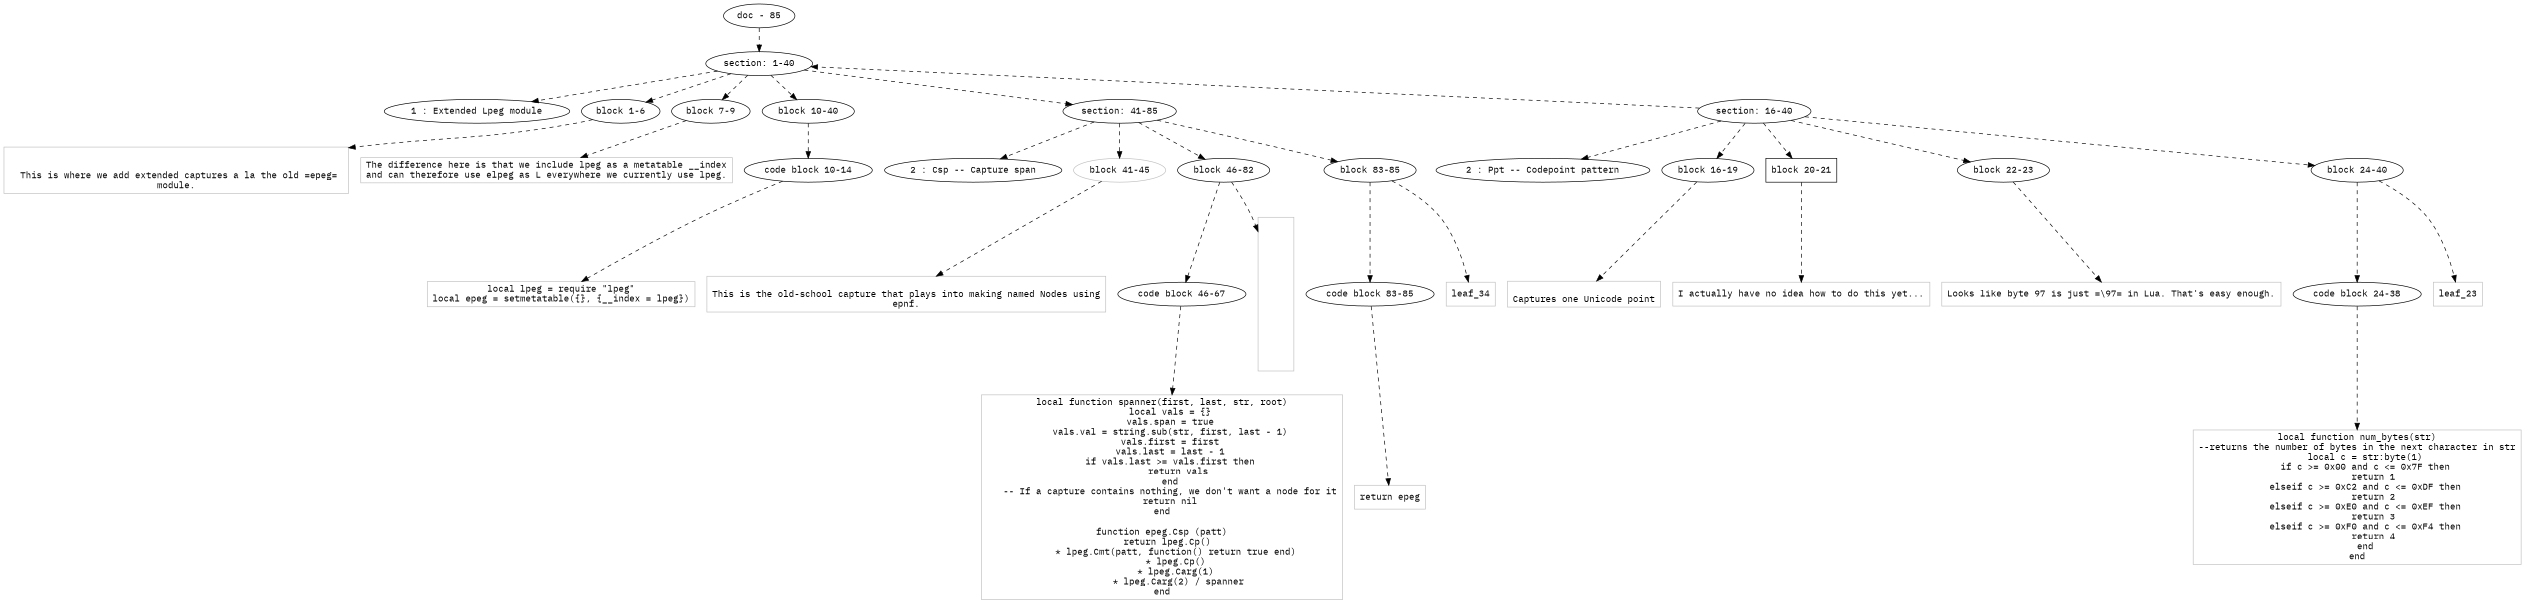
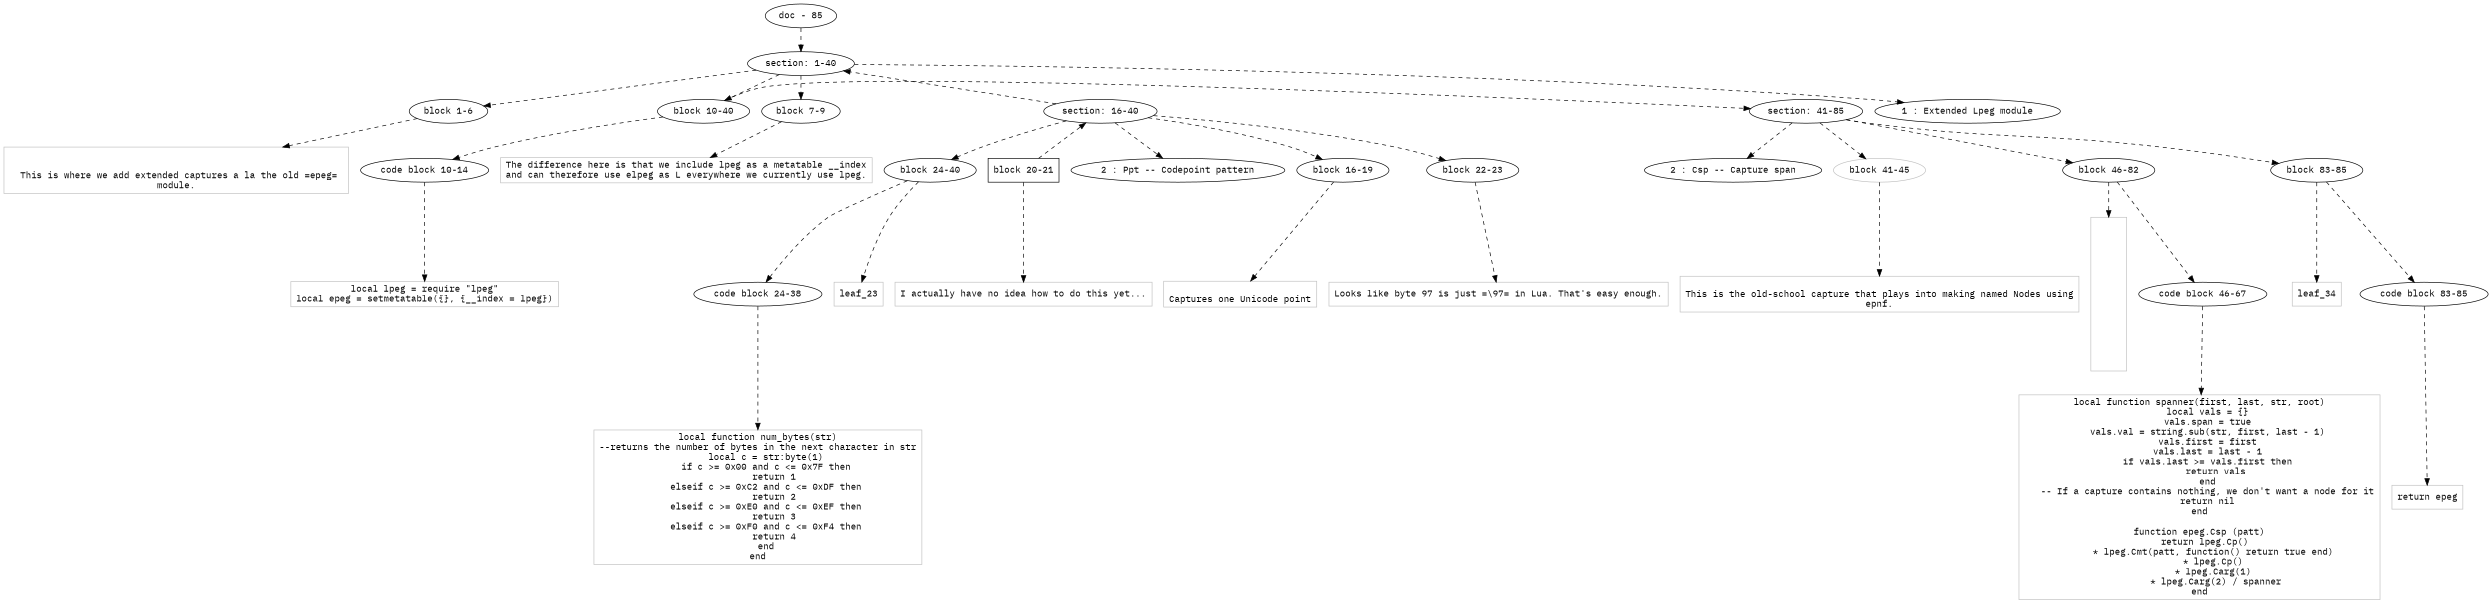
(935, 87) -> (1233, 88)
(1776, 138) -> (1060, 143)
